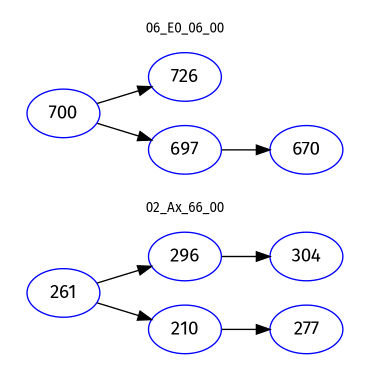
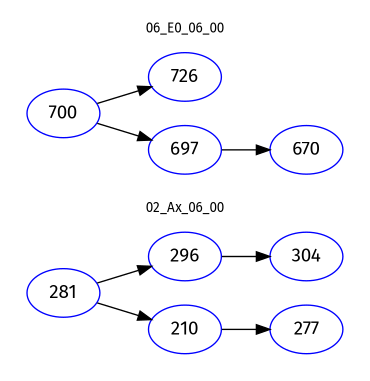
(185, 209) -> (185, 209)
(63, 293) -> (63, 293)
